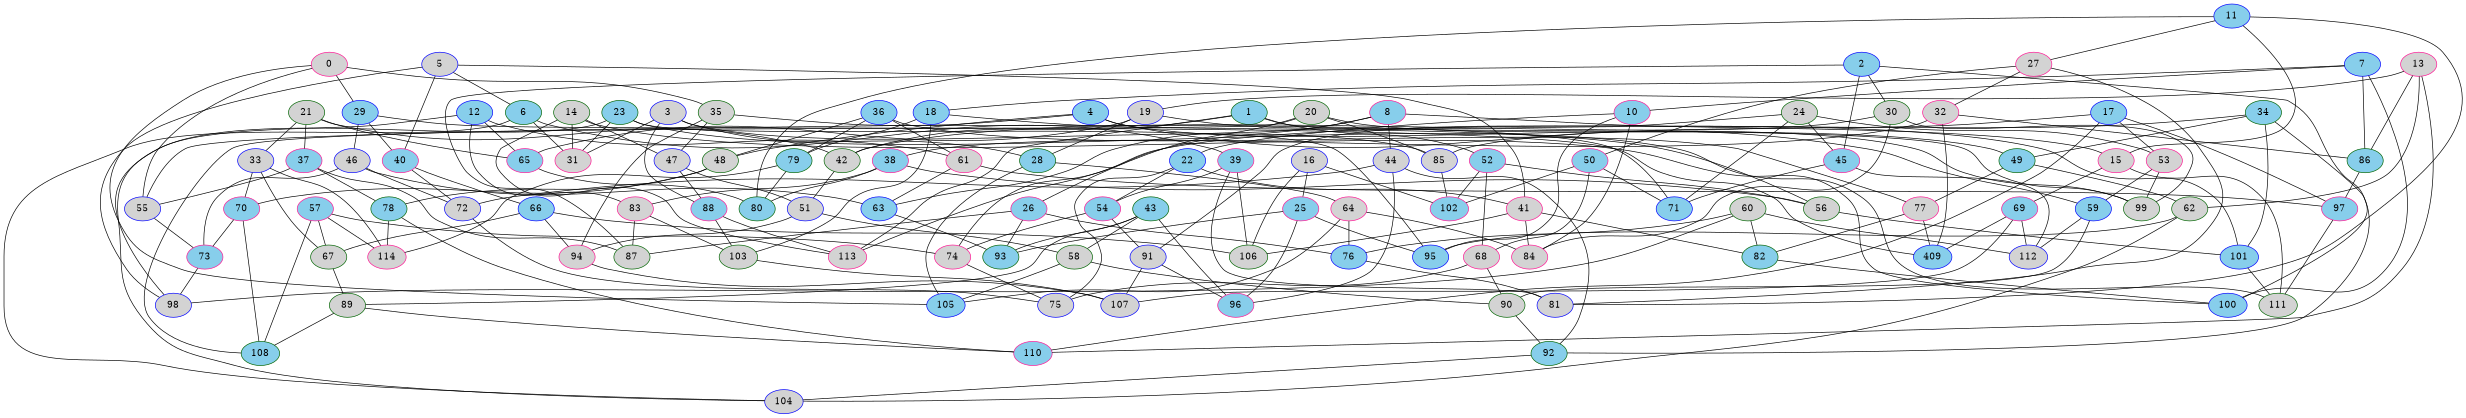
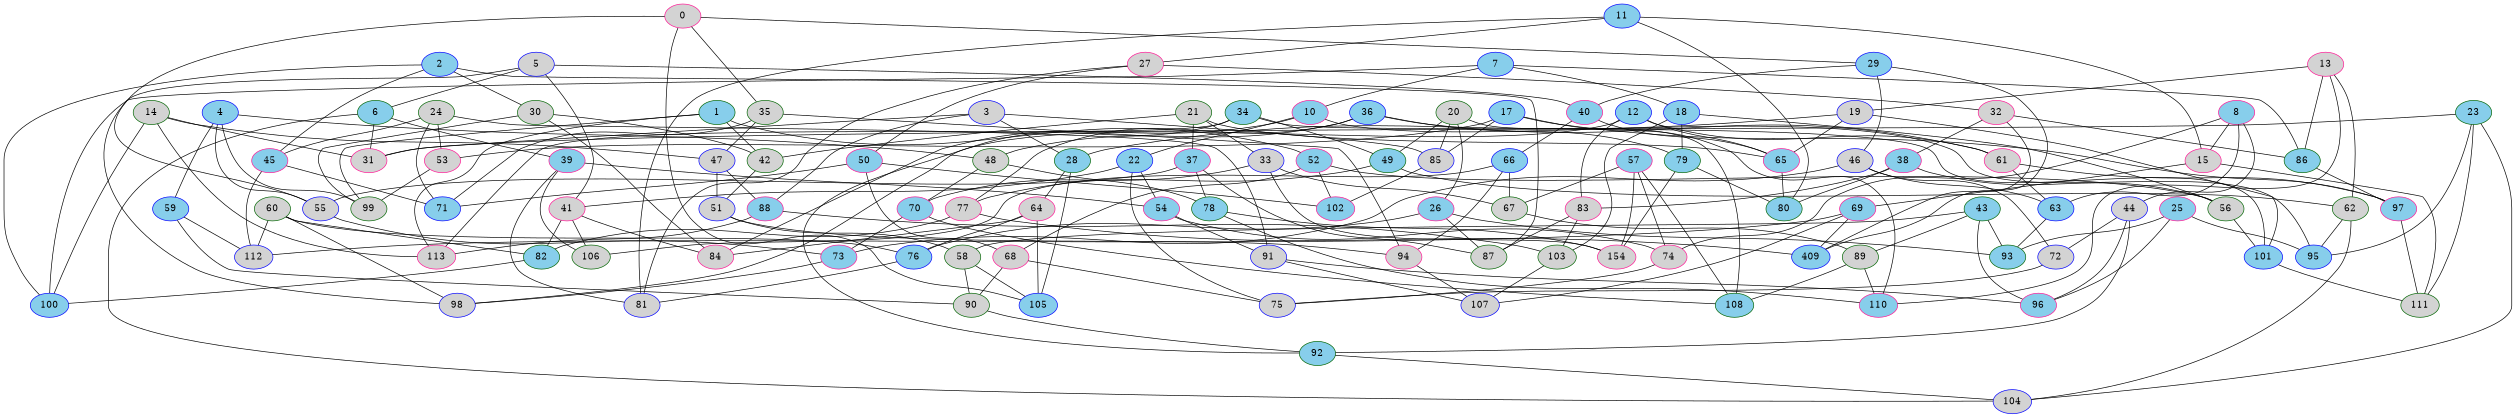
(1309, 161) -> none
(423, 178) -> (1683, 137)
(2122, 189) -> none
(387, 257) -> (1617, 257)
